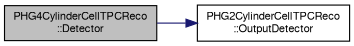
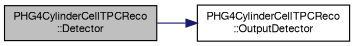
(273, 23) -> (273, 23)
